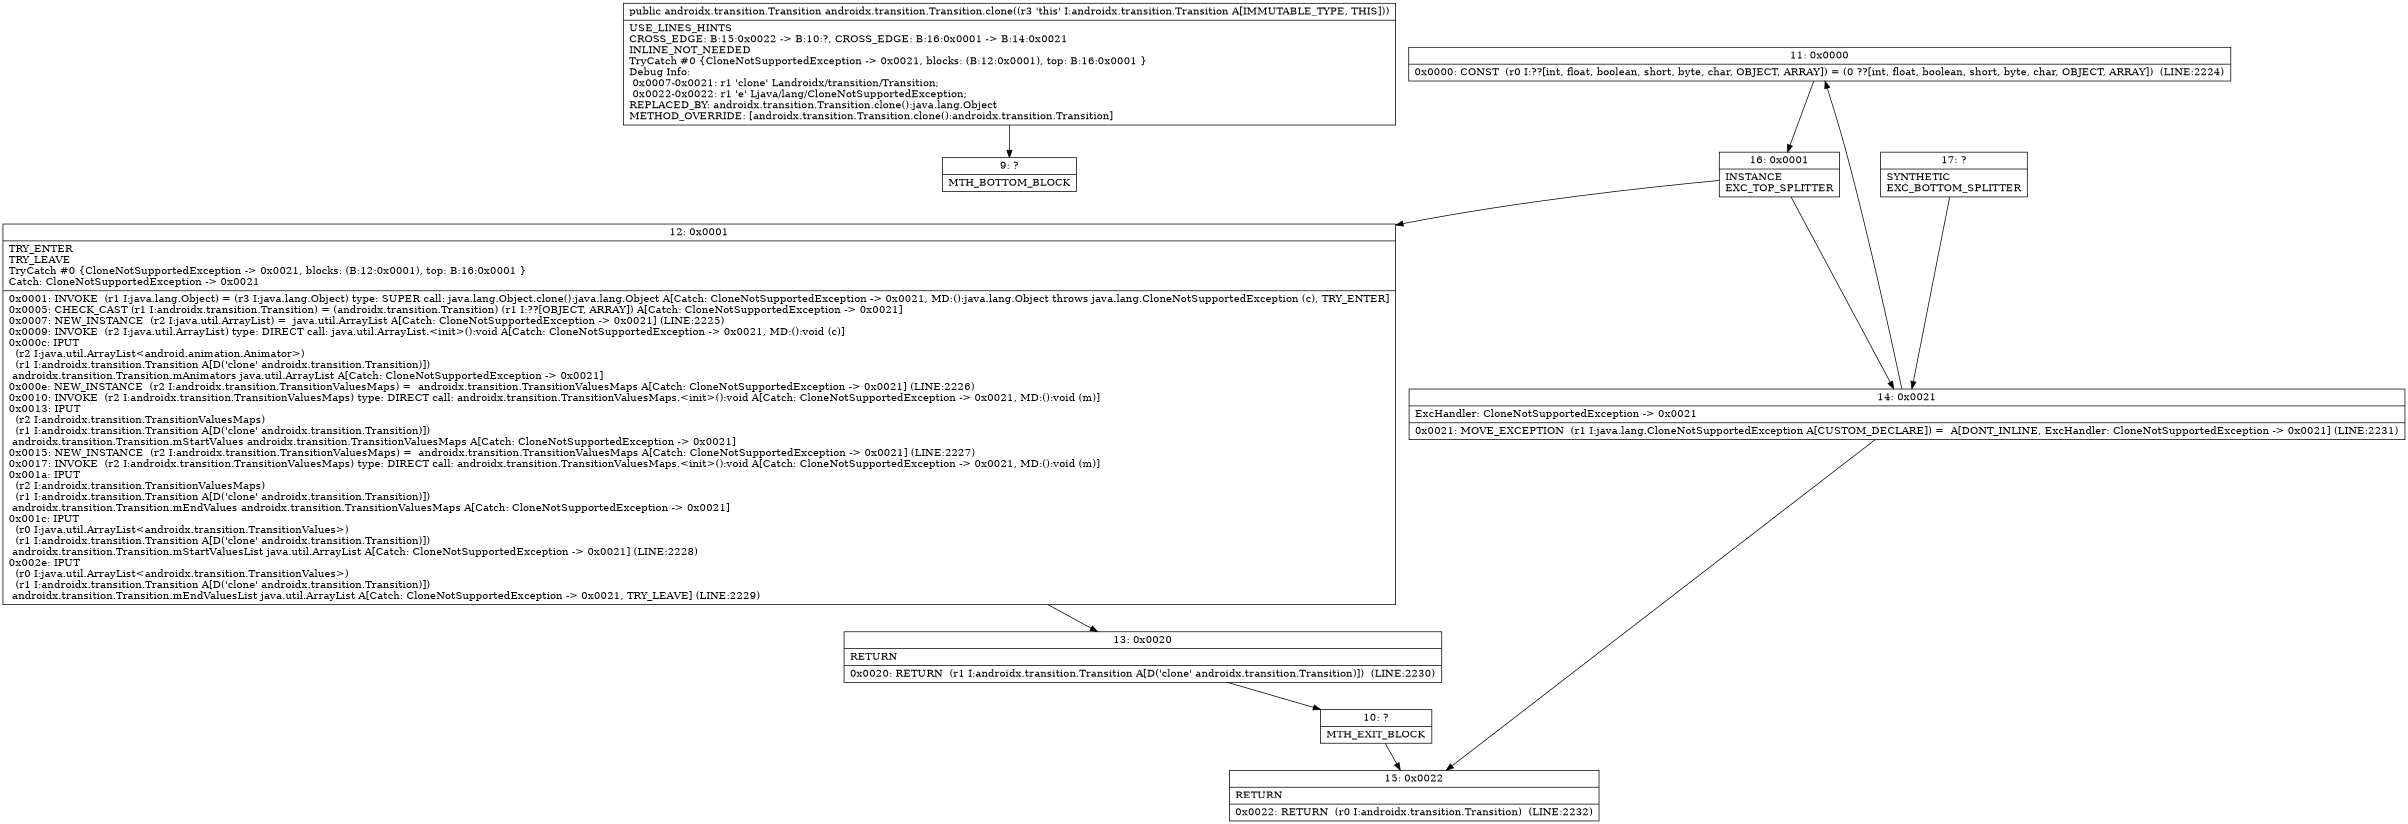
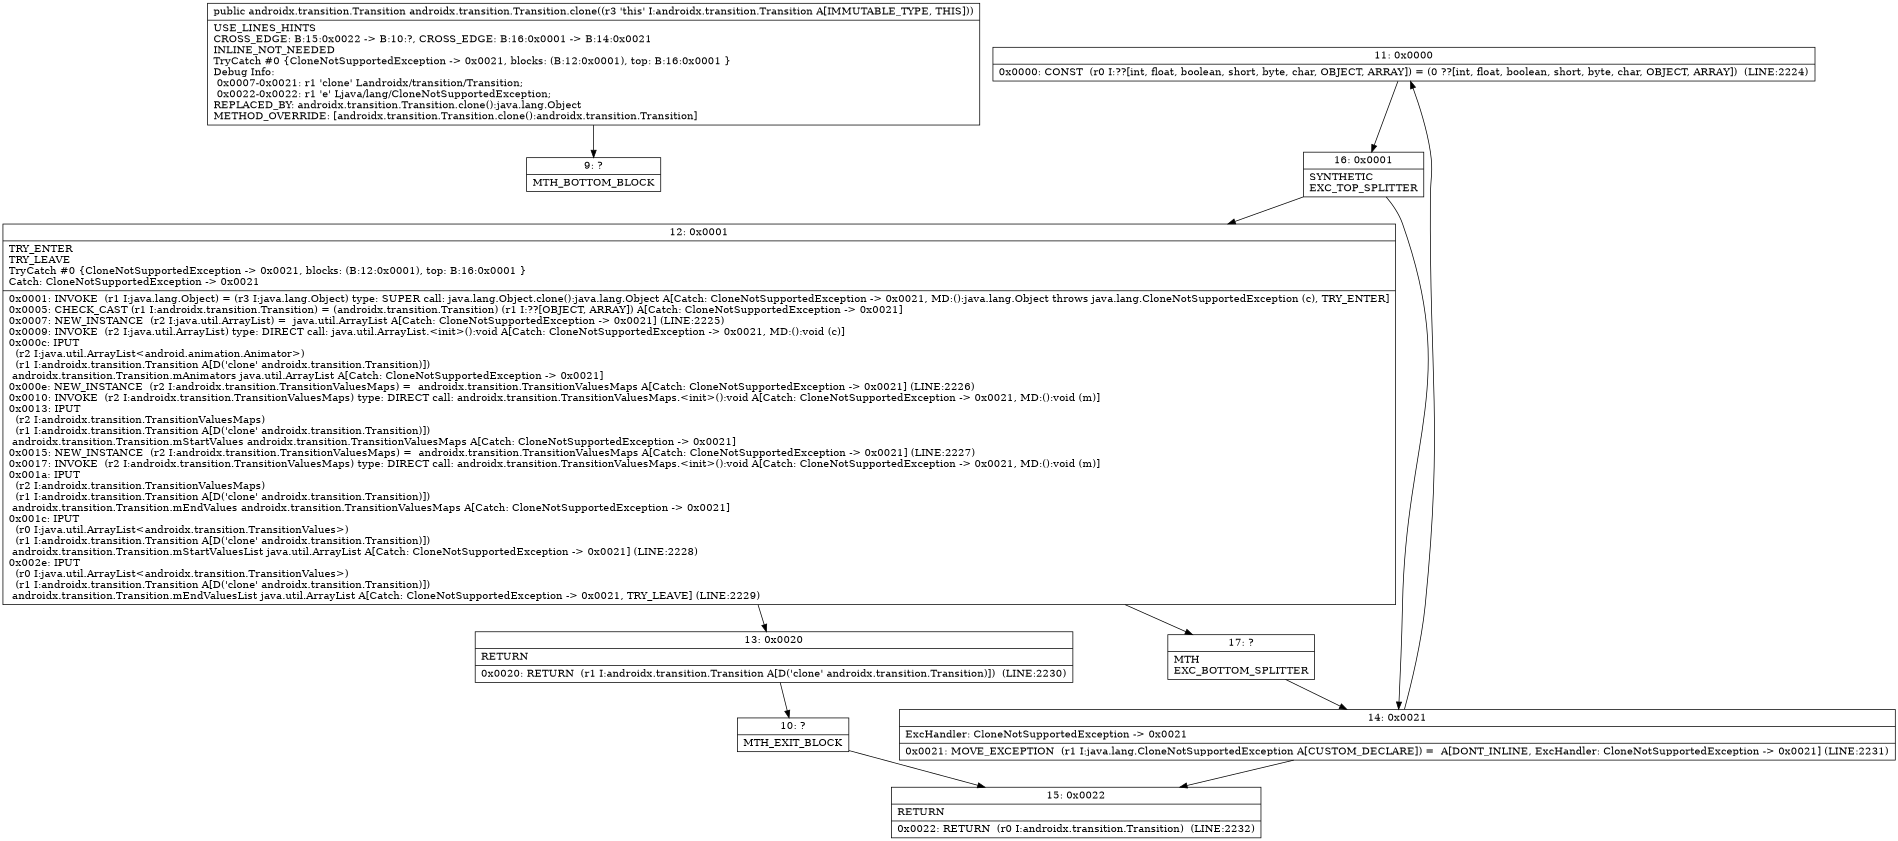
(1754, 177) -> (1342, 177)
(1919, 177) -> (1187, 660)
none -> (1156, 618)
